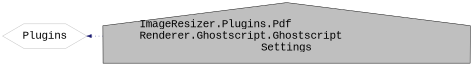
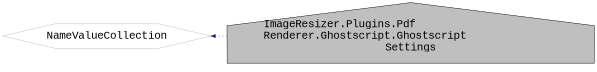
(45, 36) -> (107, 36)
